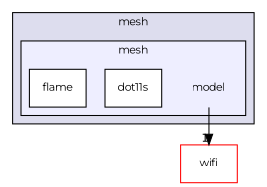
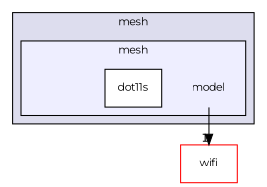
(58, 88) -> none
